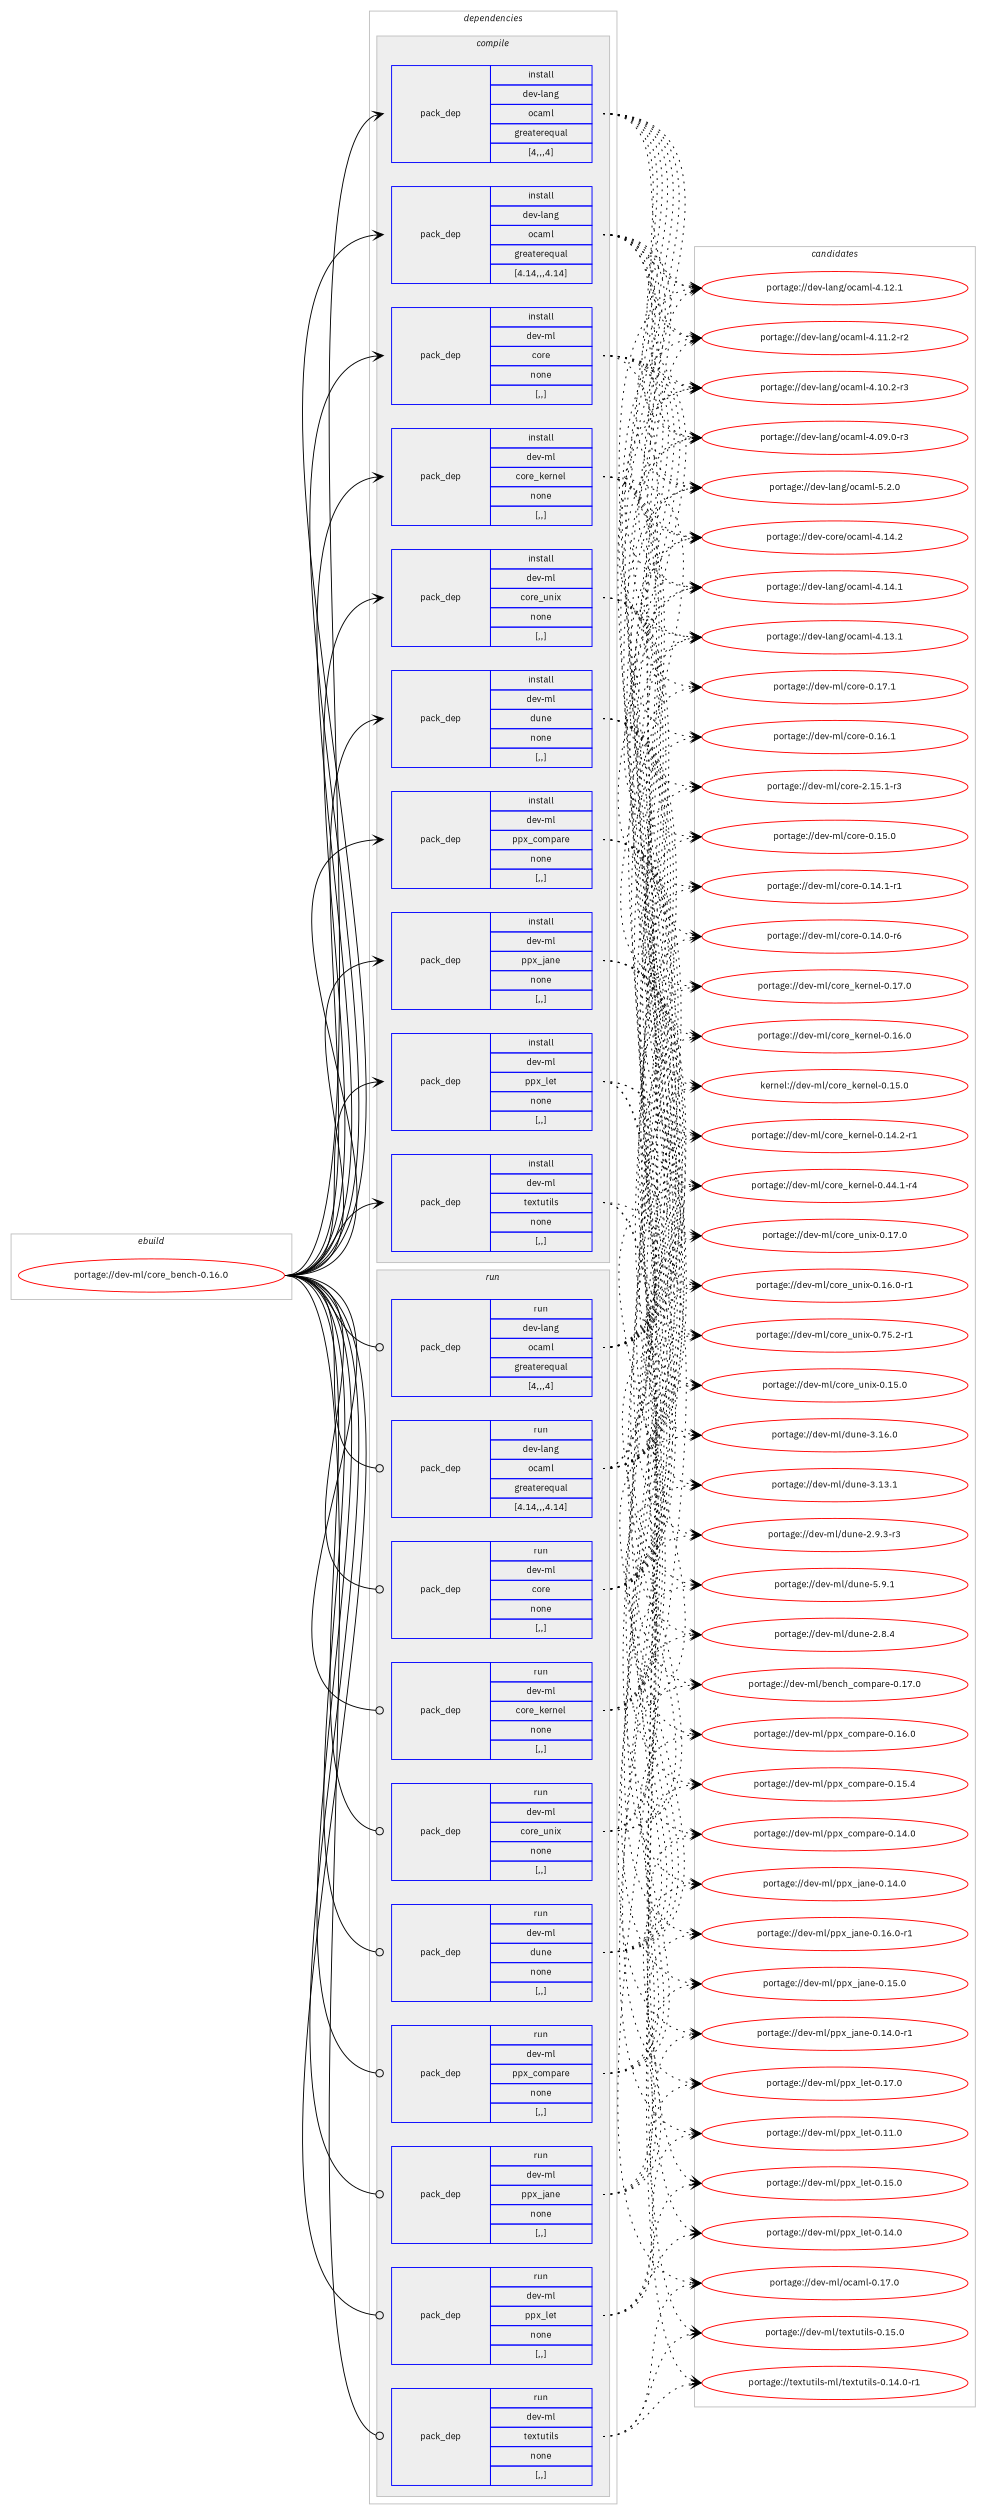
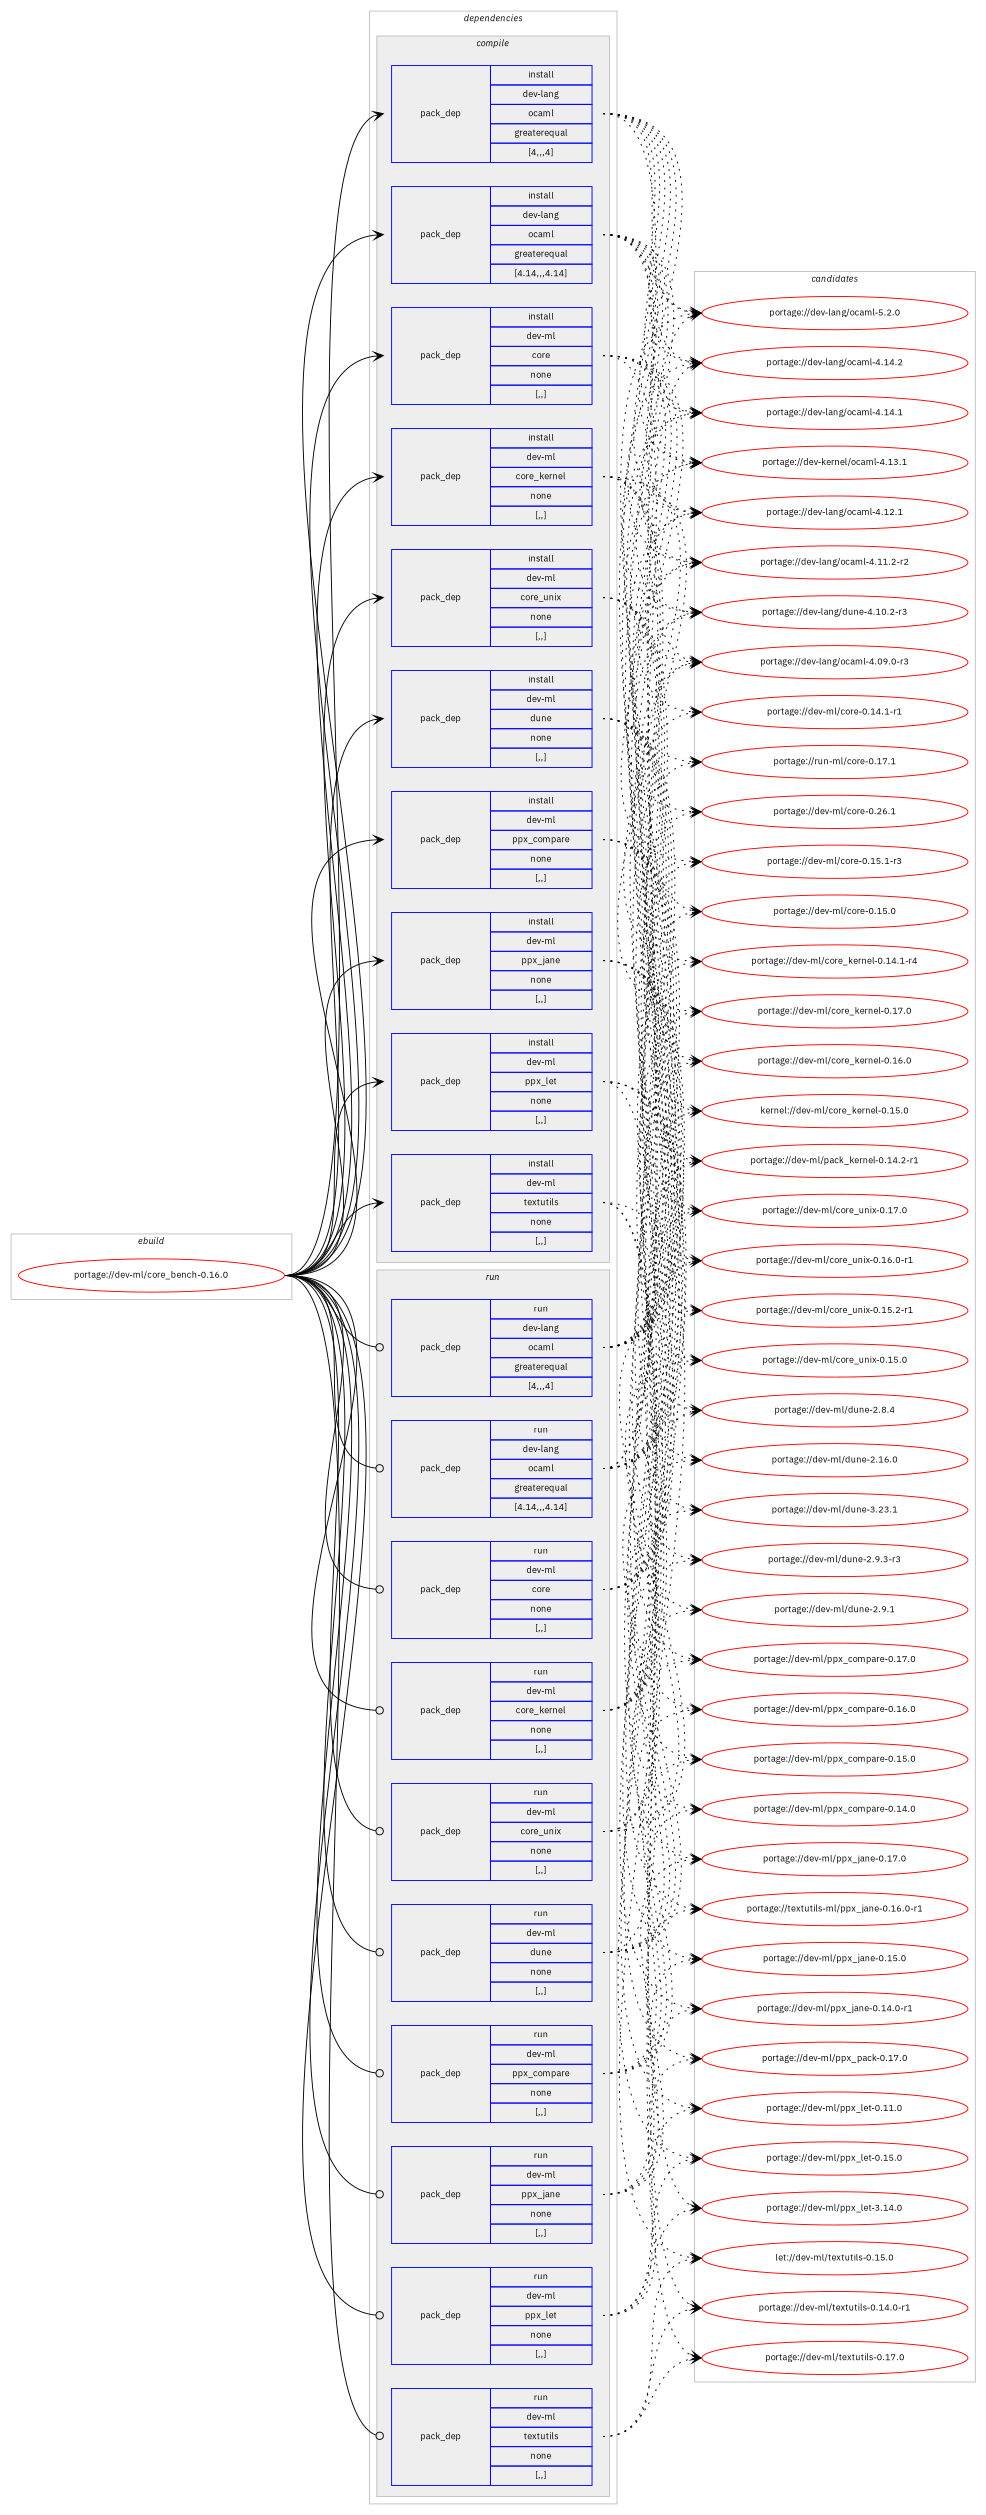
(835, 388) -> (835, 612)
(835, 538) -> (835, 363)
(835, 637) -> (835, 463)
(835, 687) -> (835, 762)
(835, 737) -> (835, 812)
(835, 787) -> (835, 862)
(835, 937) -> none
(835, 1136) -> (835, 1161)
(835, 1186) -> (835, 961)
(835, 1336) -> (835, 1311)
(835, 1435) -> (835, 1460)
(835, 1485) -> (835, 1510)
(835, 1585) -> (835, 1610)
(835, 1685) -> (835, 1660)
(835, 1784) -> (835, 1759)
(835, 1884) -> (835, 1859)
(835, 1934) -> (835, 1909)
(835, 2084) -> (835, 2059)
(835, 2233) -> (835, 2208)
(835, 2283) -> (835, 2358)
(835, 2333) -> (835, 2258)
(835, 2383) -> (835, 2308)
